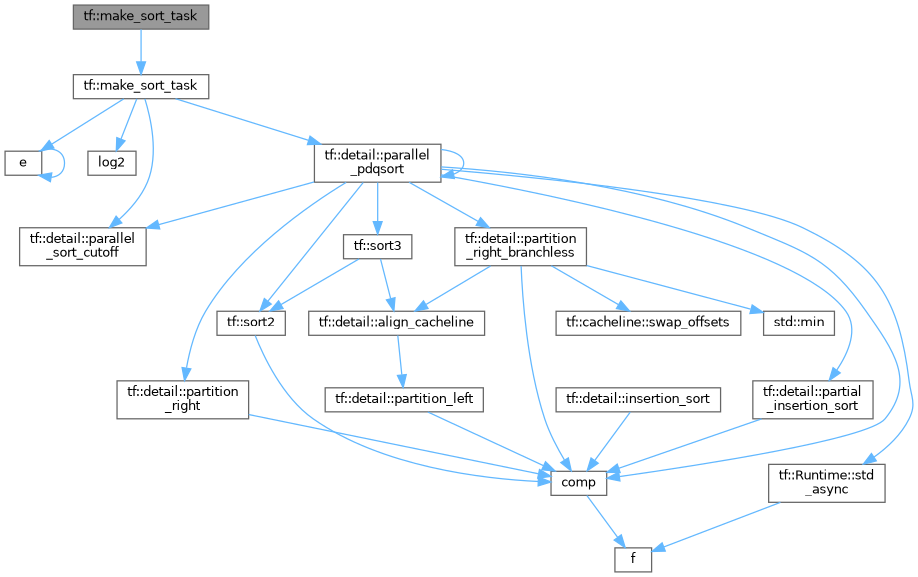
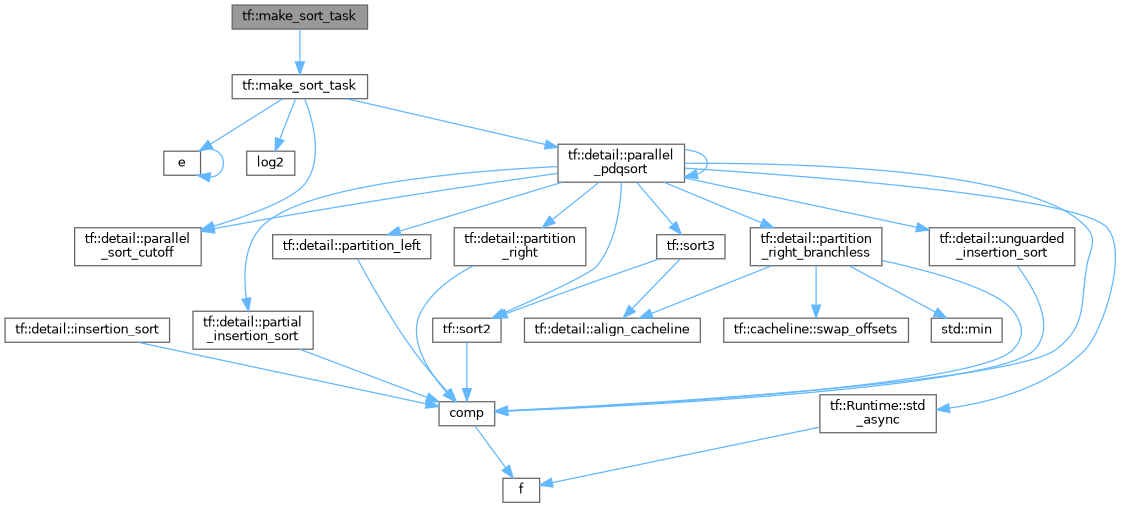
none -> (1002, 247)
(400, 355) -> (481, 207)
